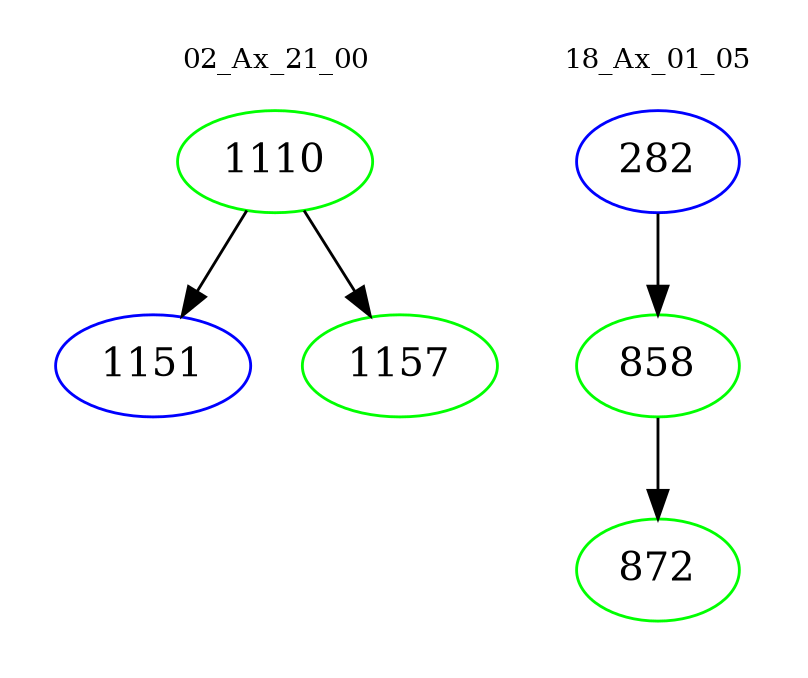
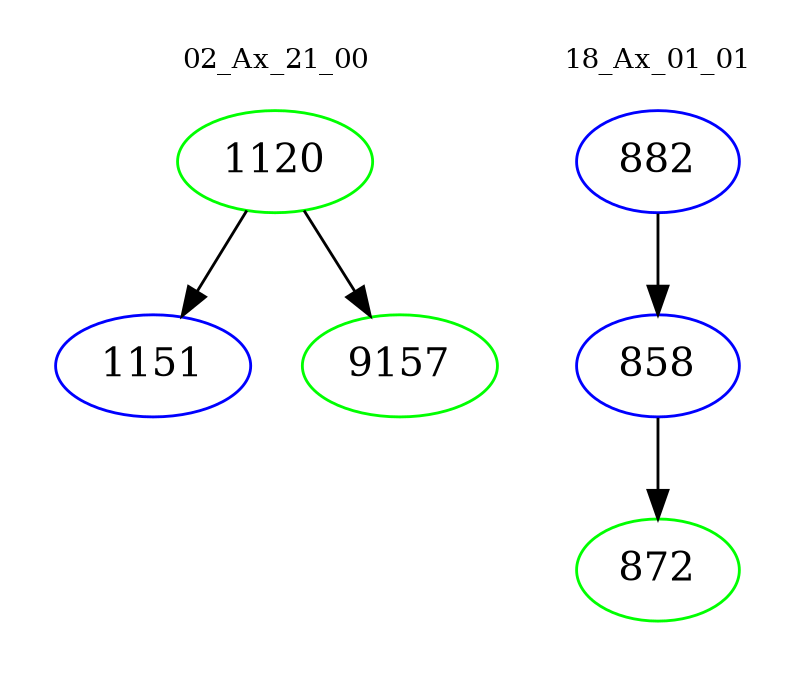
(658, 61) -> (658, 61)
(275, 162) -> (275, 162)
(658, 162) -> (658, 162)
(400, 366) -> (400, 366)
(658, 366) -> (658, 366)
